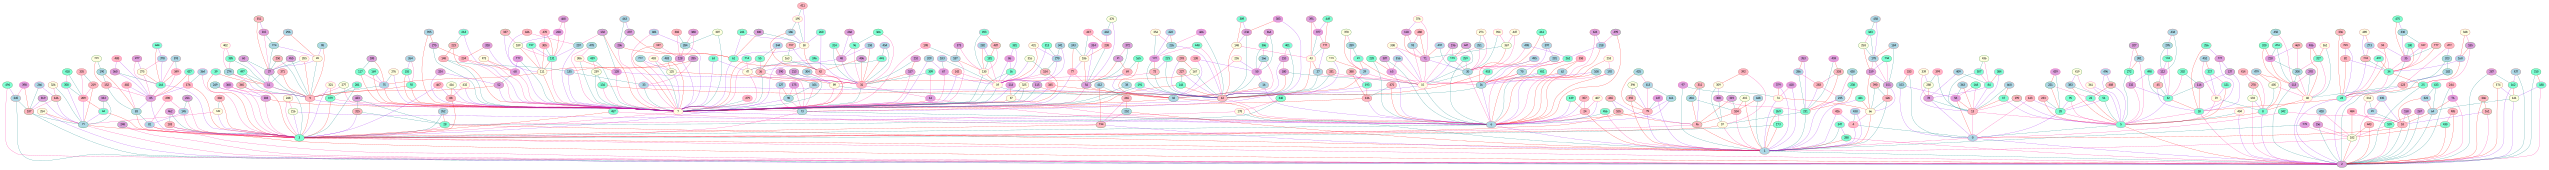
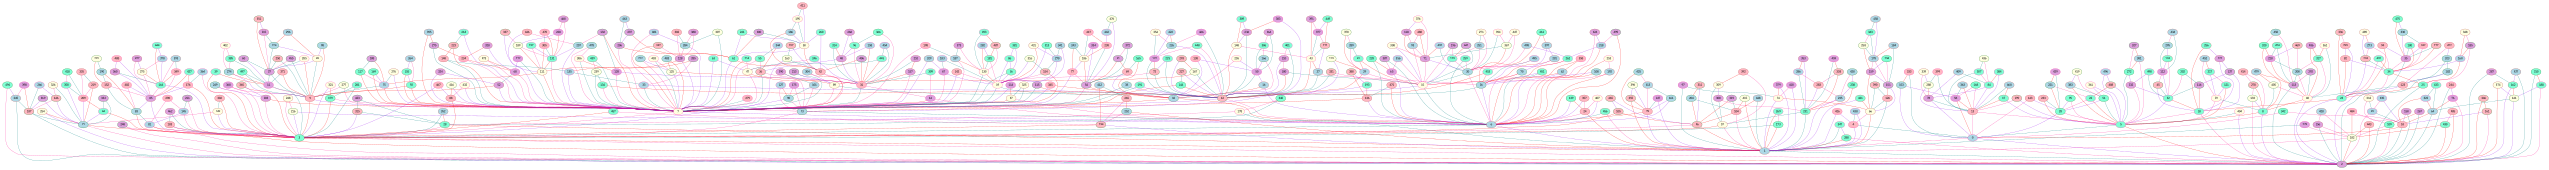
(1010, 59) -> (1010, 59)
